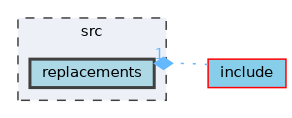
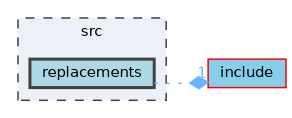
(190, 64) -> (175, 83)
